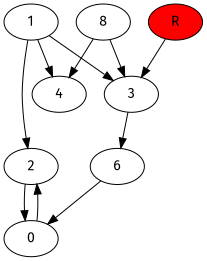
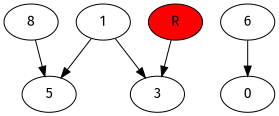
(115, 53) -> none
(59, 94) -> (49, 94)
(125, 125) -> none
(31, 166) -> none
